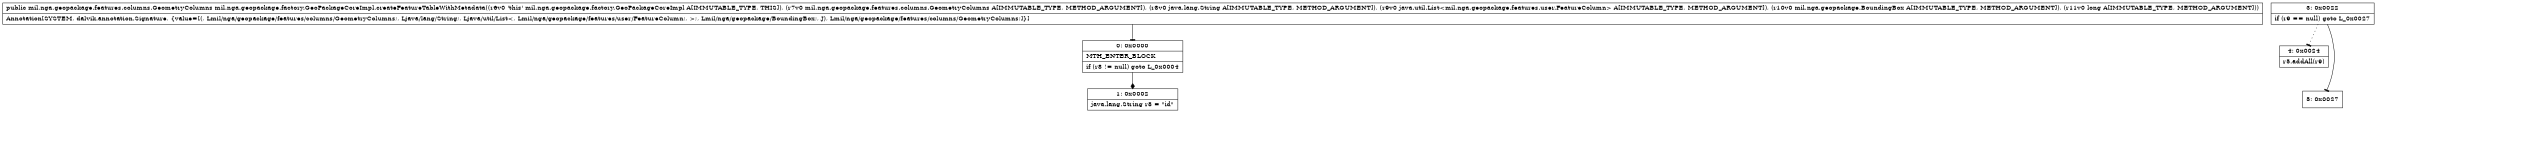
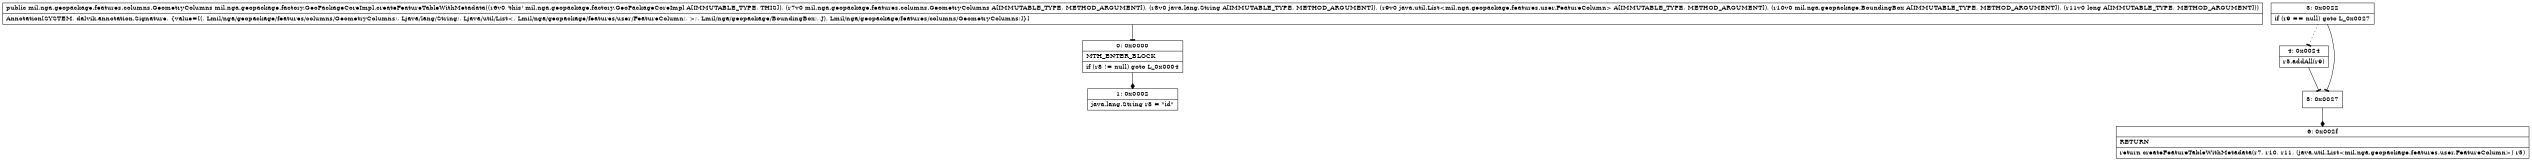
none -> (2313, 78)
none -> (2323, 142)
